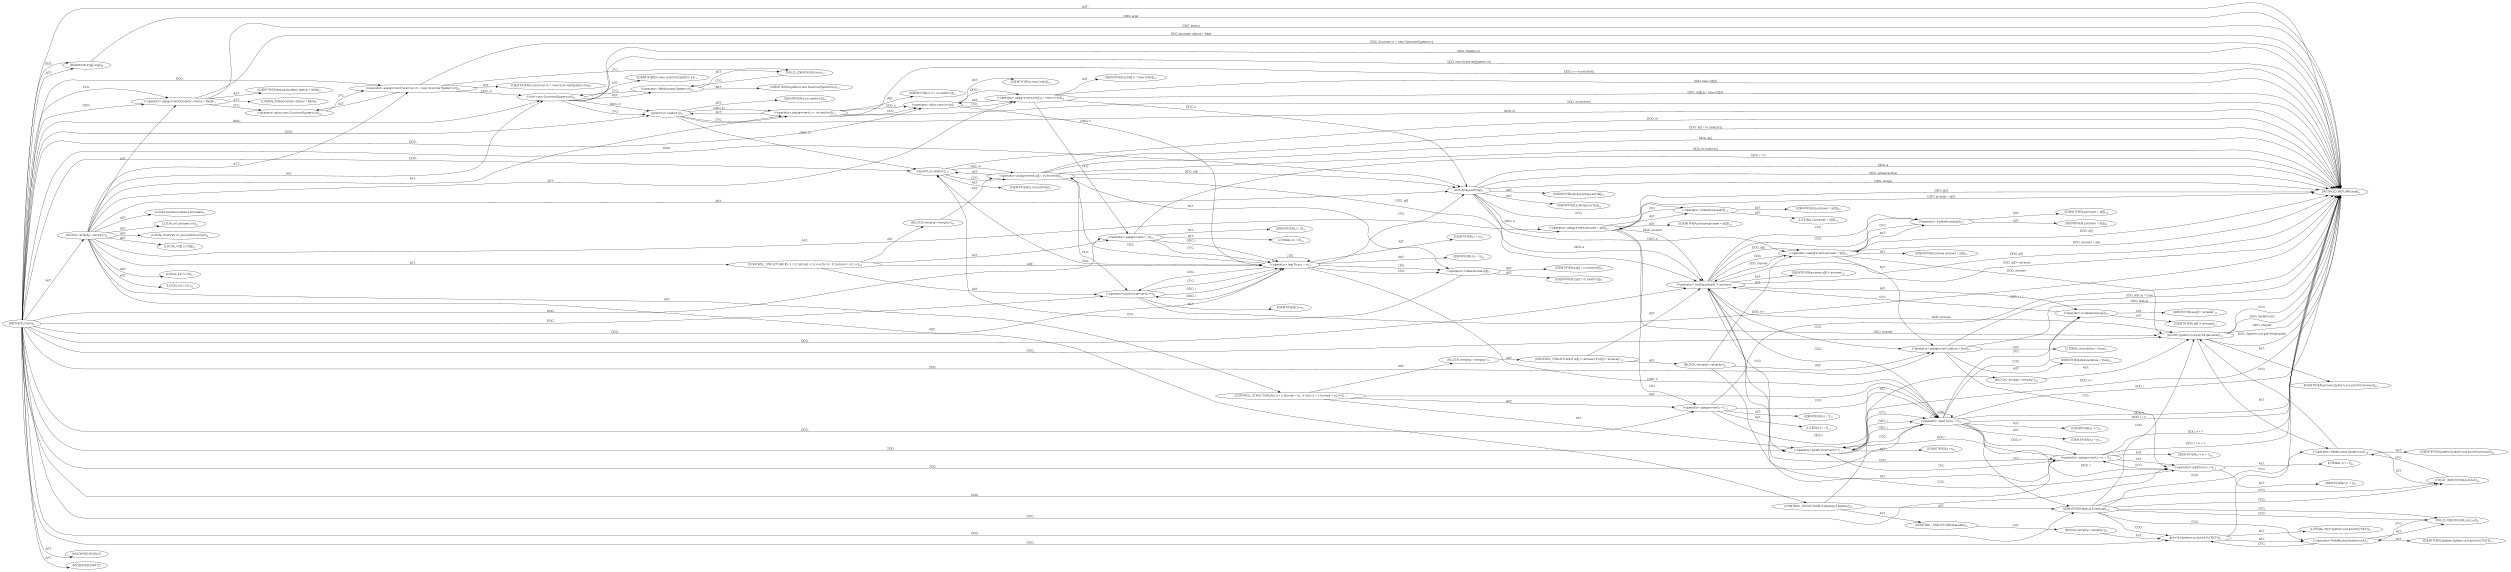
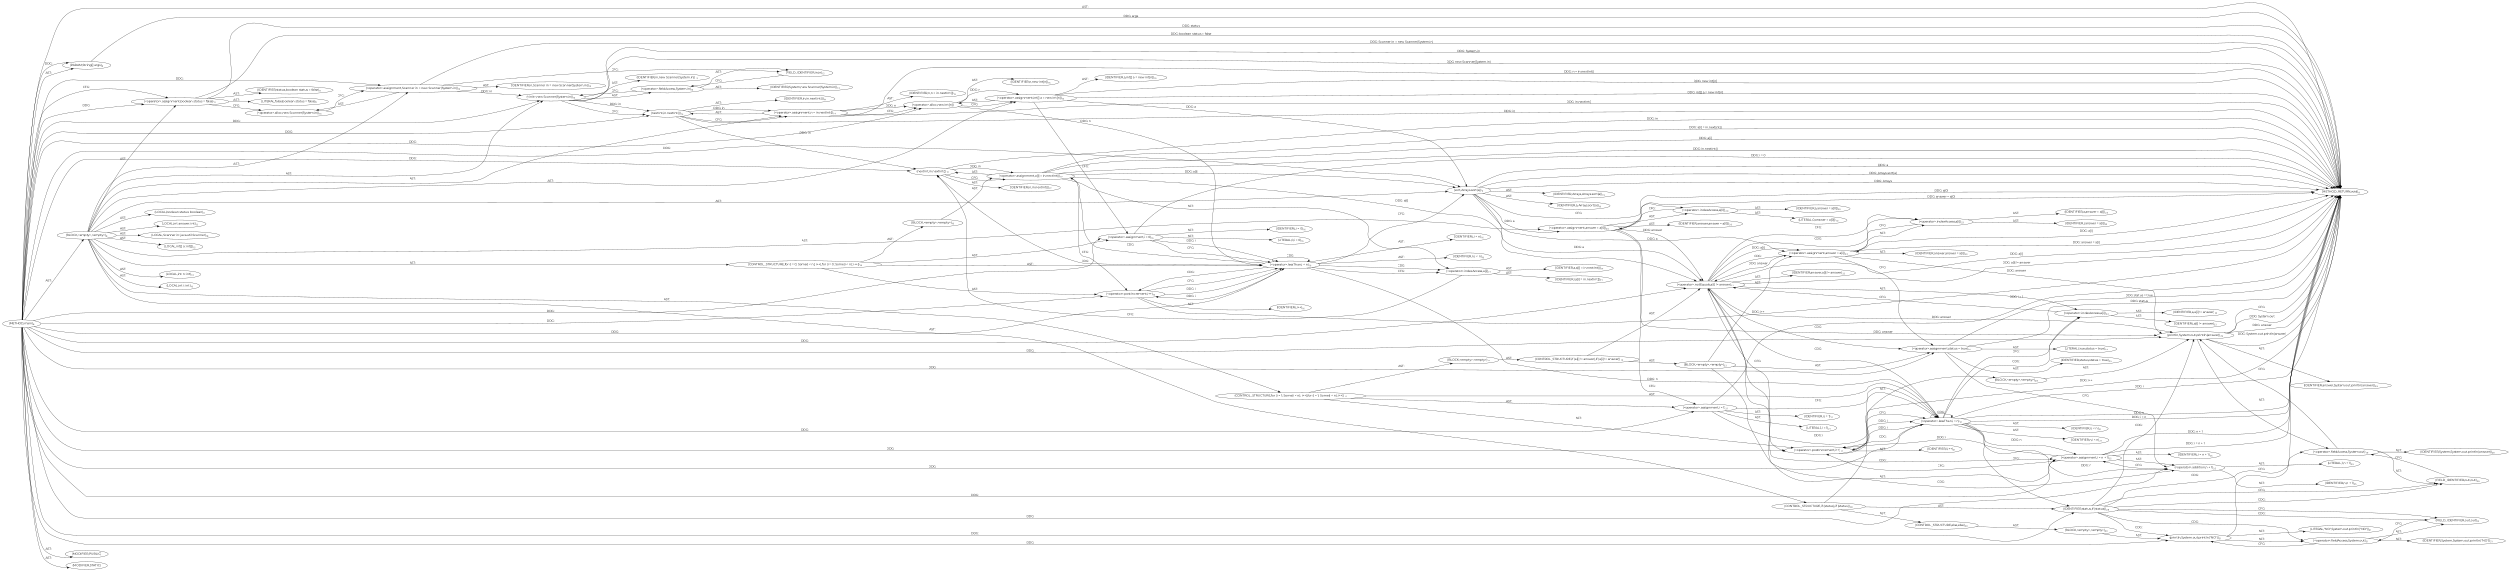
(1883, 268) -> (1883, 268)
